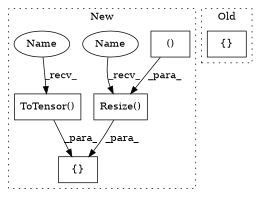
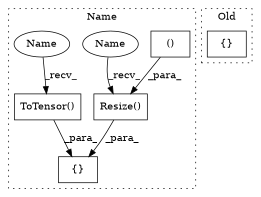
(102, 17) -> (102, 17)
